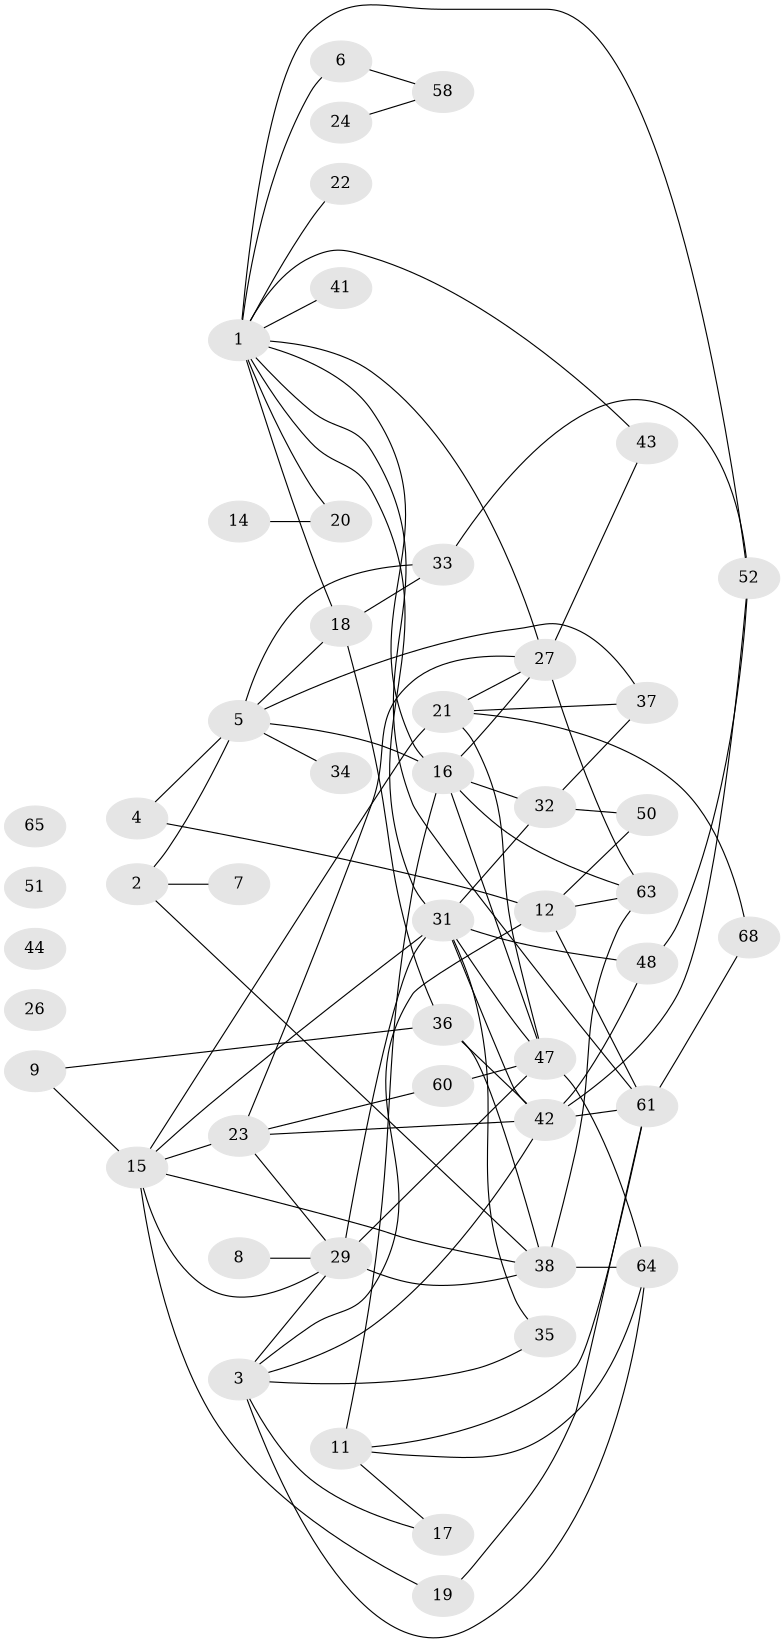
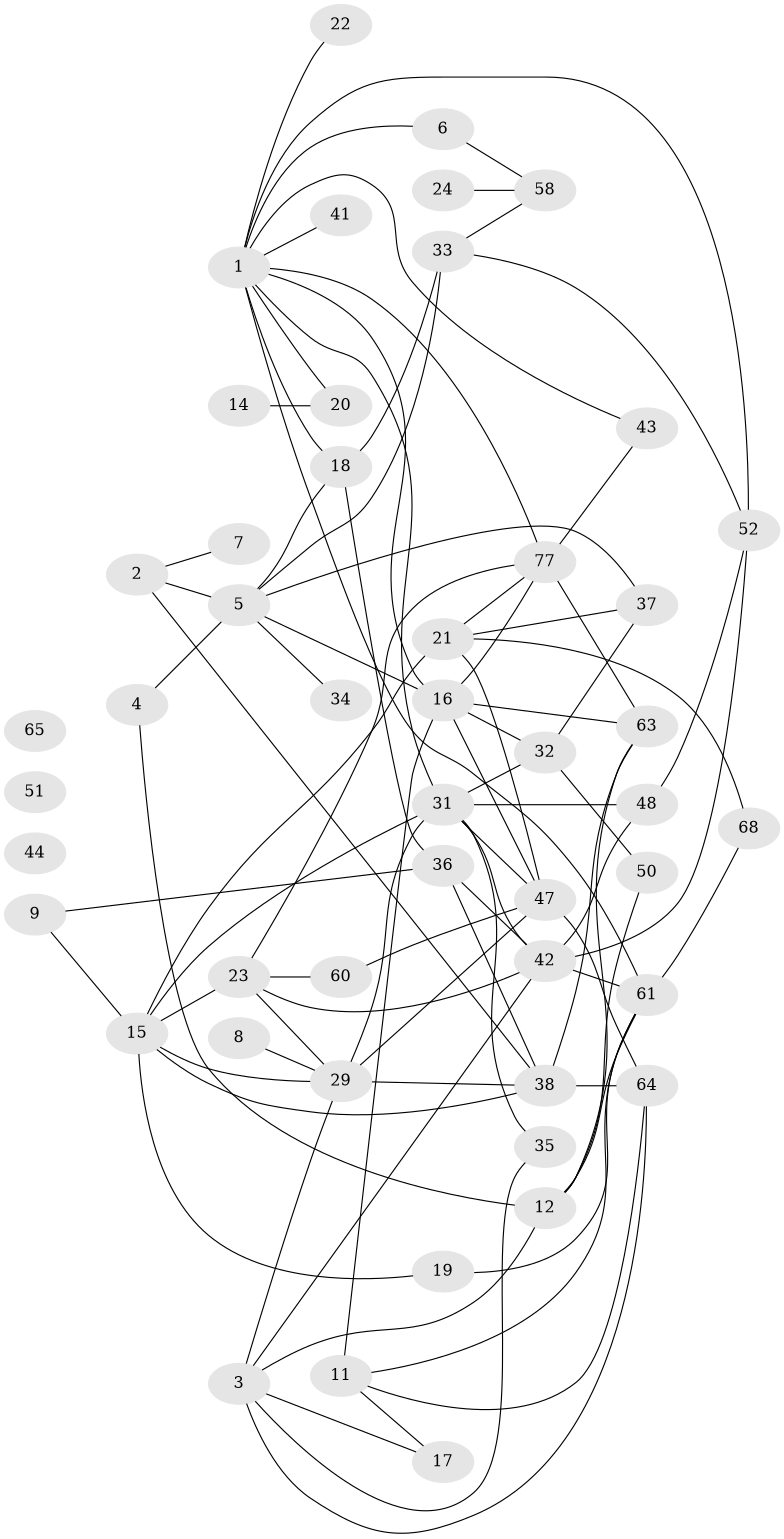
none -> (494, 221)
(545, 660) -> (545, 562)
(35, 1010) -> none
